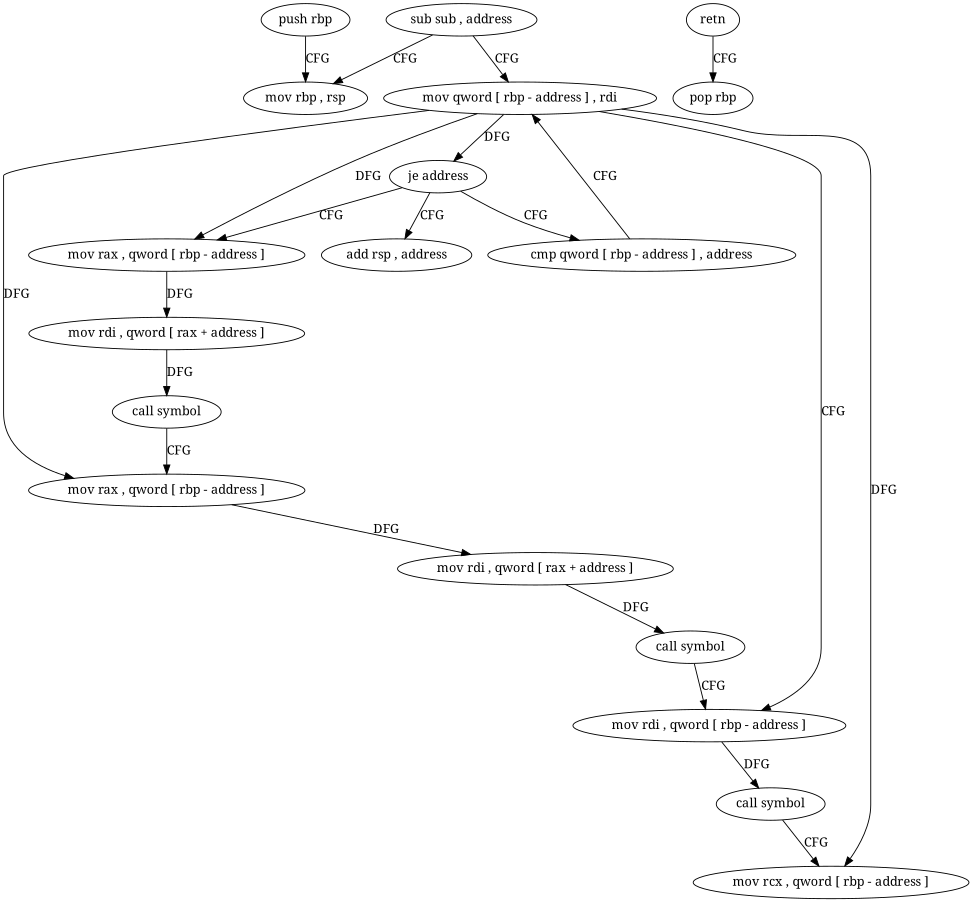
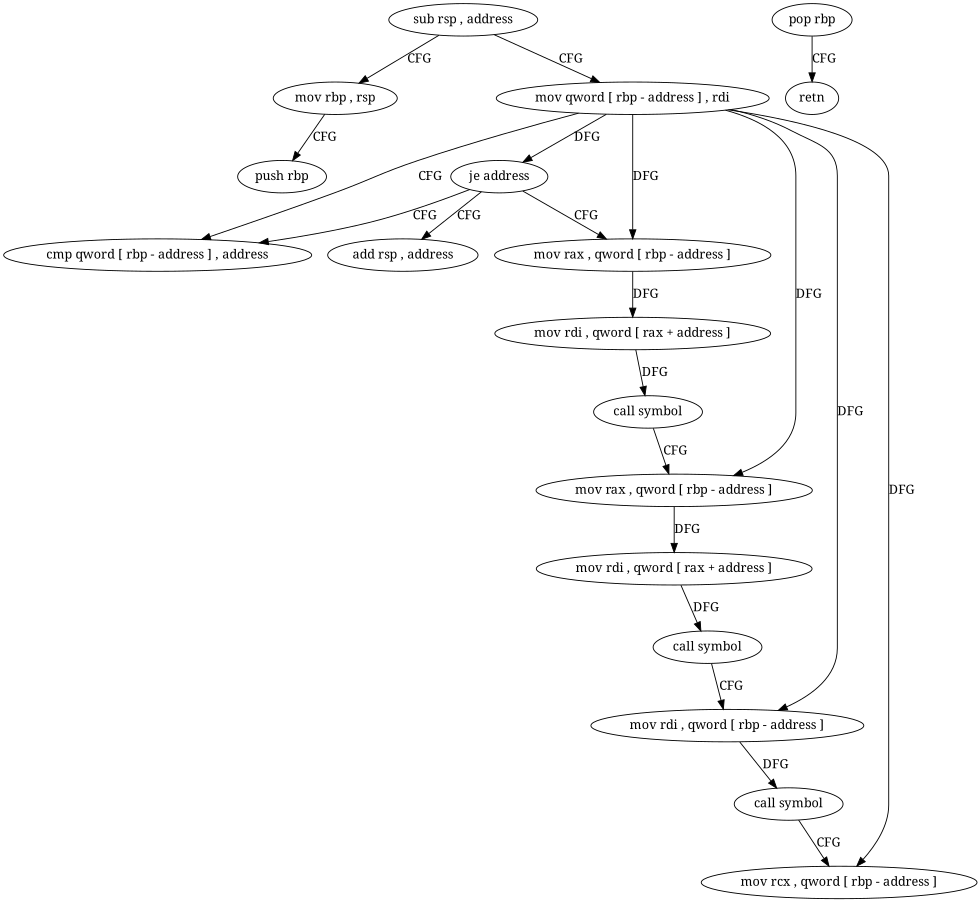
(462, 20) -> (463, 20)
(306, 55) -> (311, 134)
(713, 55) -> (812, 55)
(584, 180) -> (393, 170)
(833, 412) -> (850, 412)
